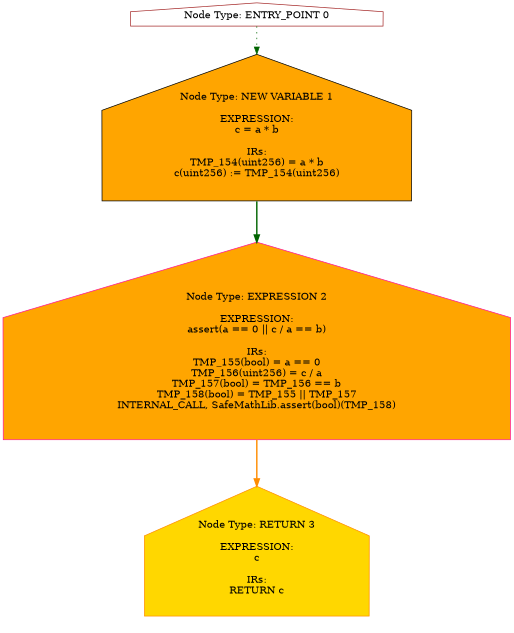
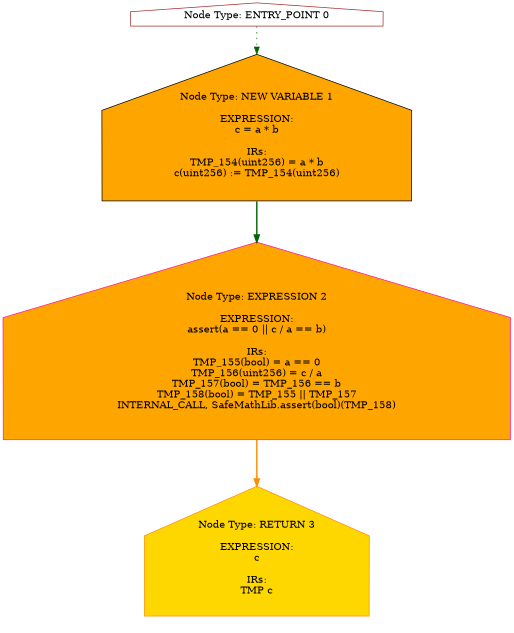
(257, 558) -> (257, 558)
